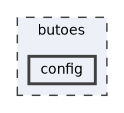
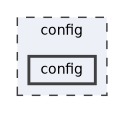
(62, 31) -> (62, 31)
